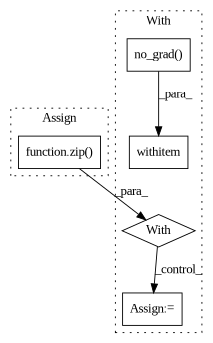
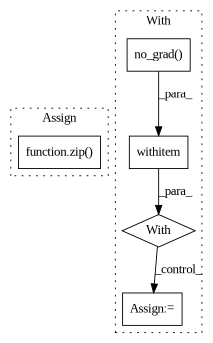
(109, 192) -> (159, 187)
